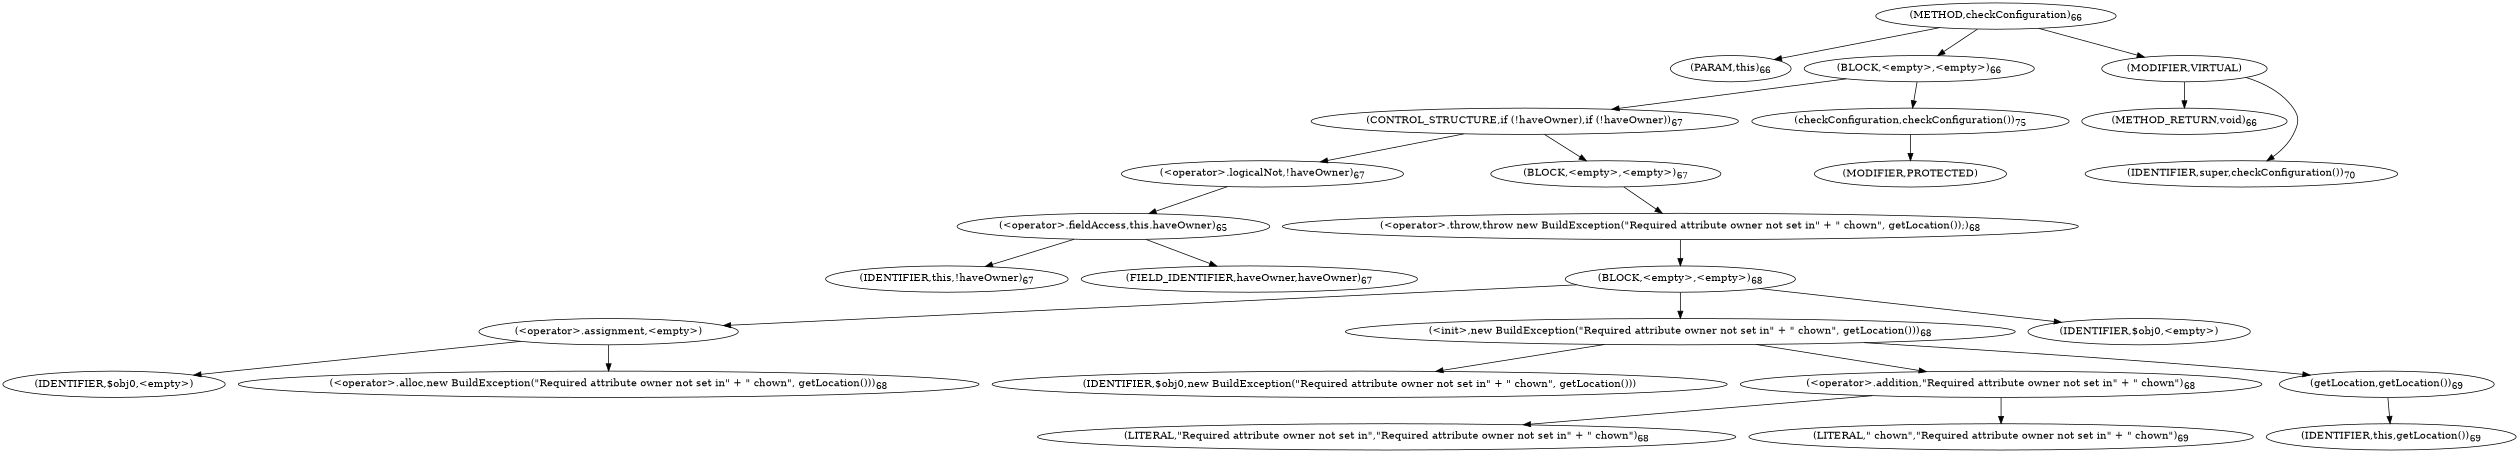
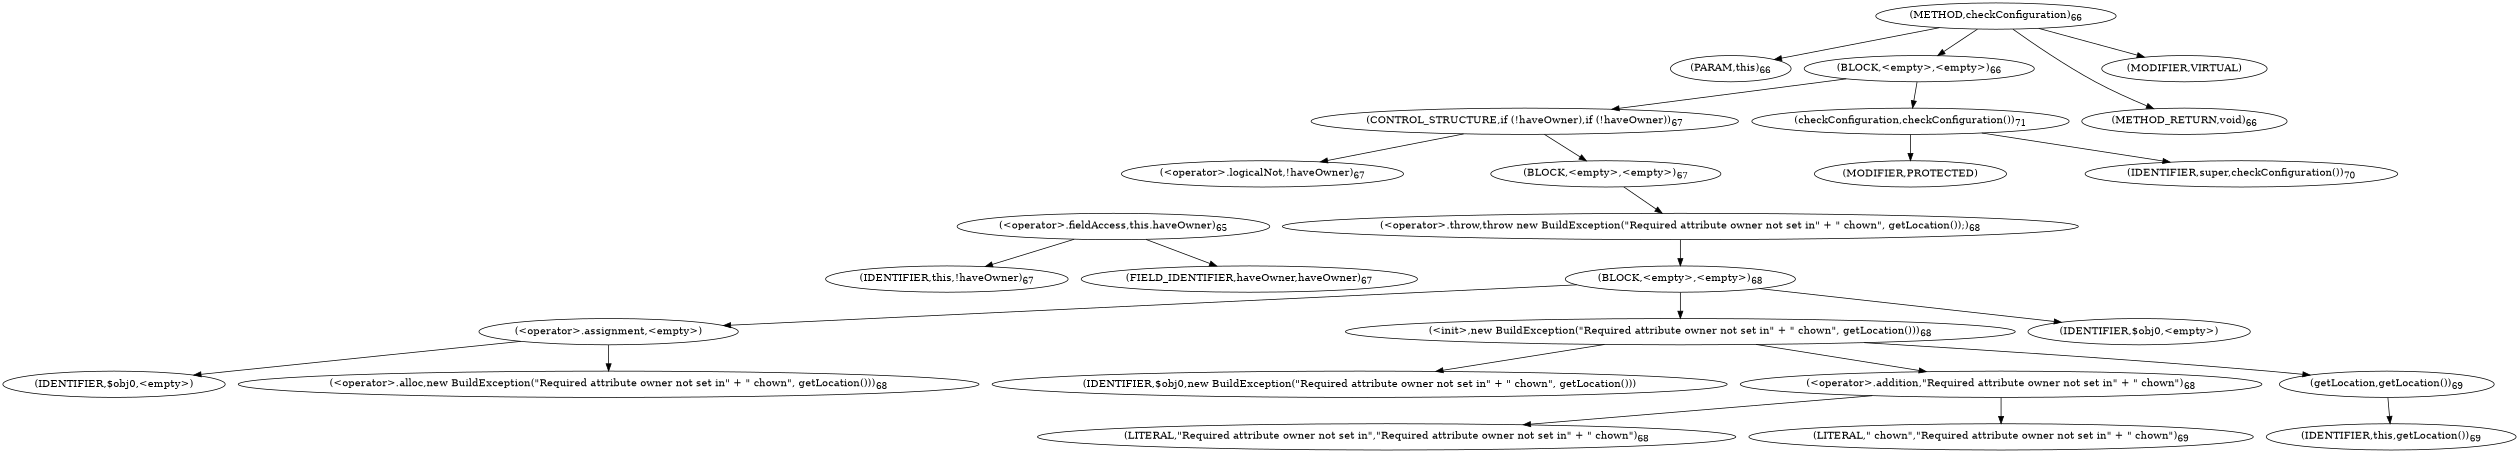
(2184, 91) -> (2078, 72)
(2294, 109) -> (2072, 147)
(2021, 120) -> (2021, 120)
(1192, 199) -> none
